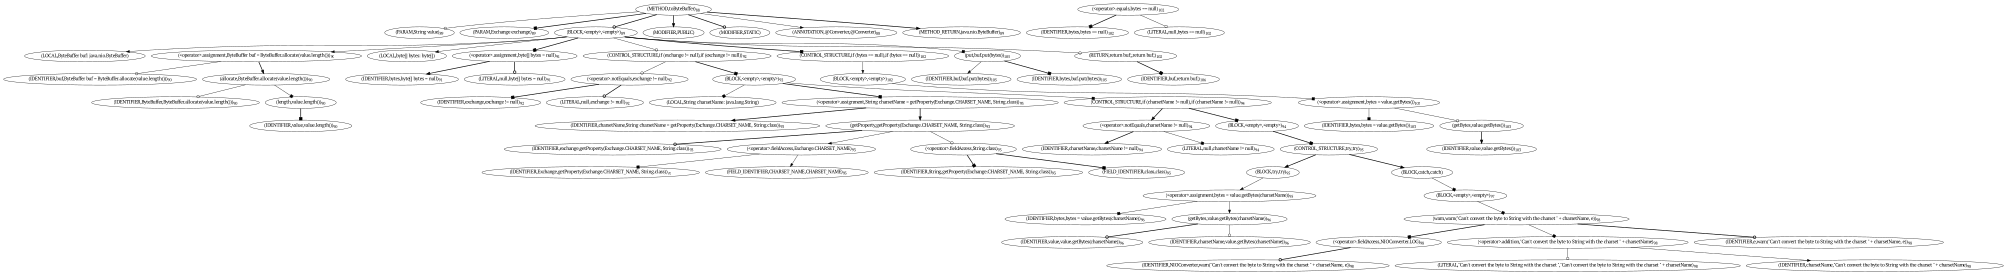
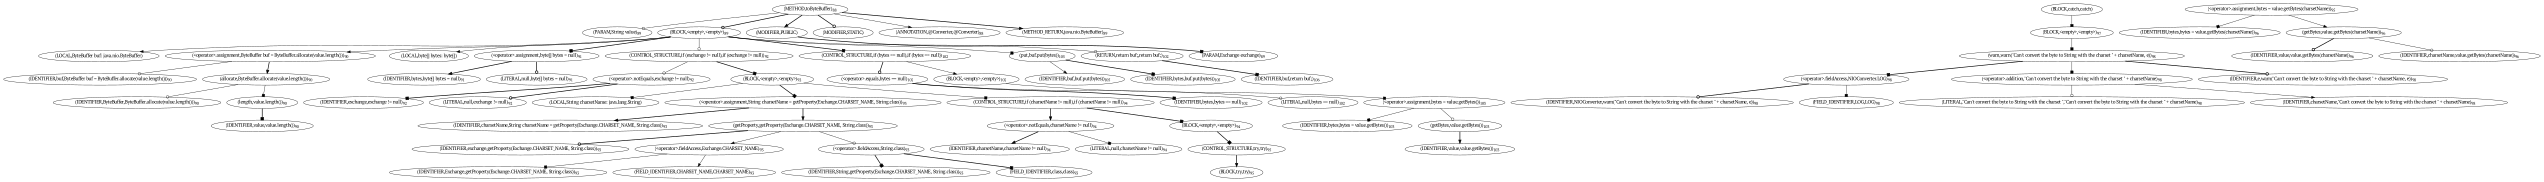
(592, 21) -> (1039, 45)
none -> (882, 66)
none -> (1846, 103)
(1375, 161) -> none
(1253, 183) -> none
